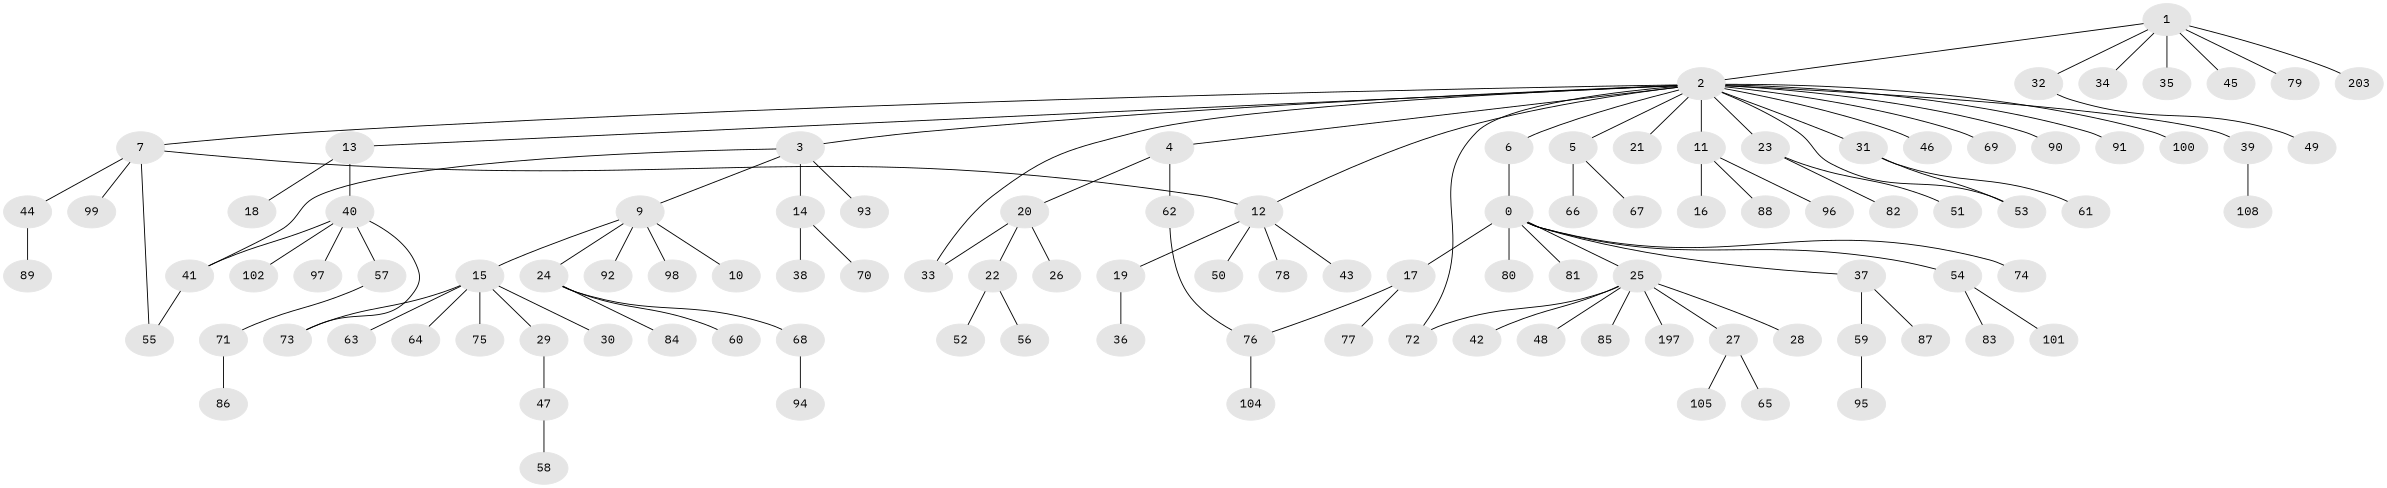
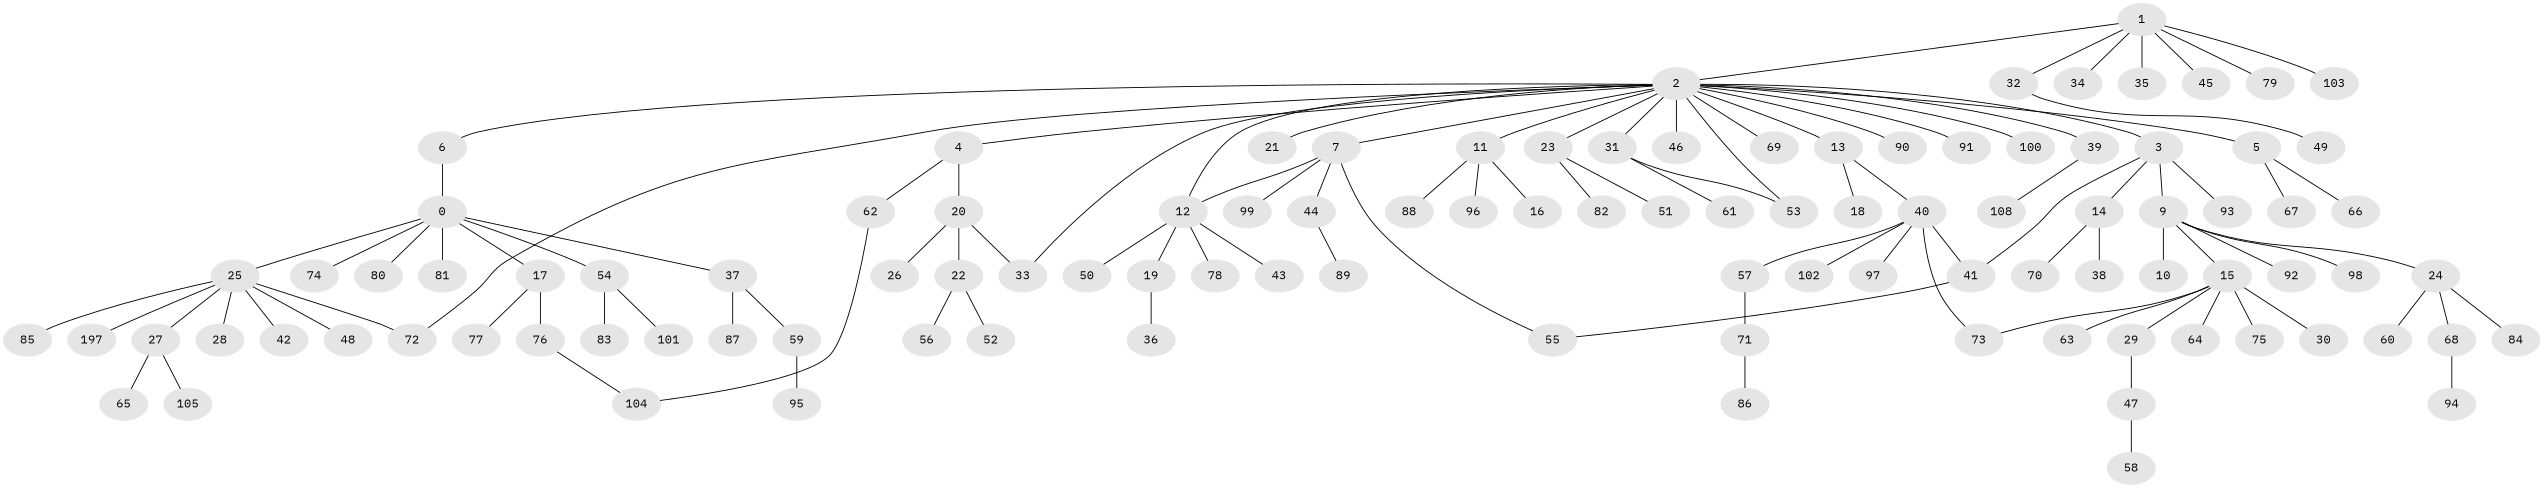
(2359, 84) -> (2334, 84)
(1185, 289) -> (811, 367)
